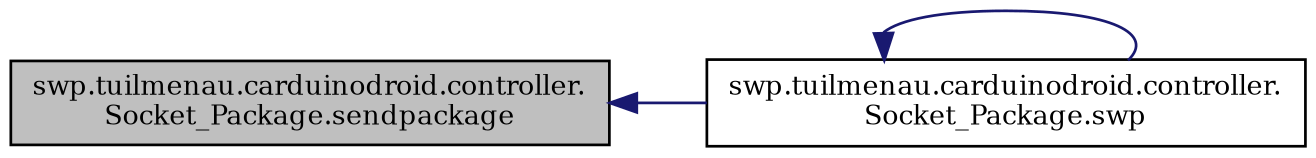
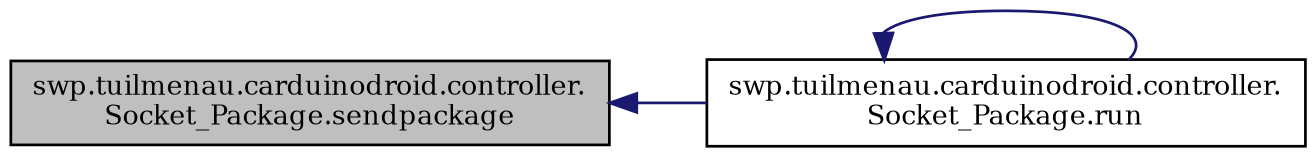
(1006, 103) -> (1006, 103)
